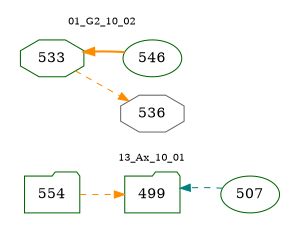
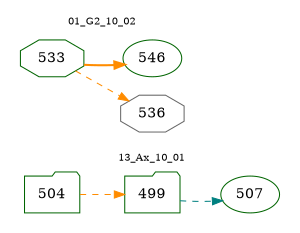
(110, 52) -> (99, 65)
(207, 188) -> (196, 201)
(52, 194) -> (52, 194)
